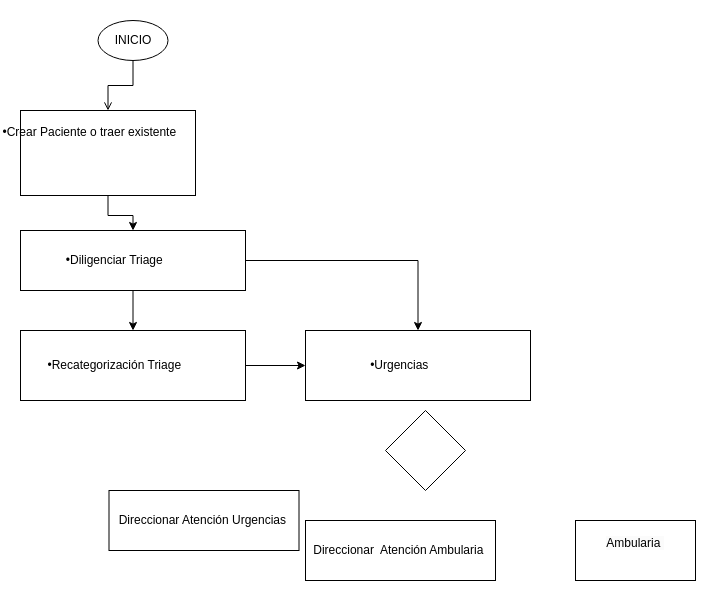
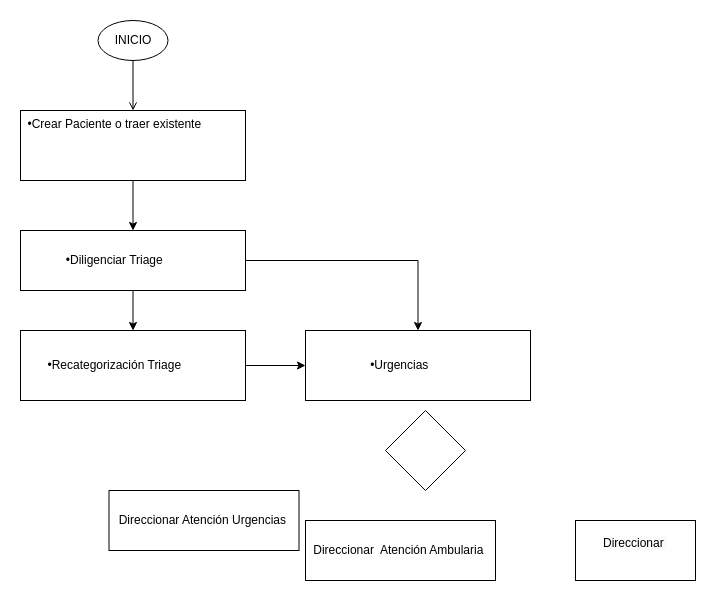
(108, 153) -> (133, 146)
(636, 551) -> (636, 551)
